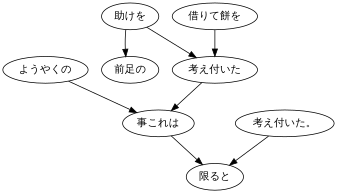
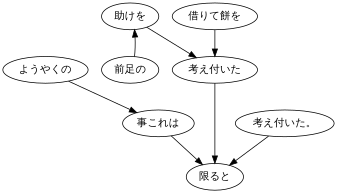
(125, 39) -> (135, 47)
(189, 94) -> (215, 120)
